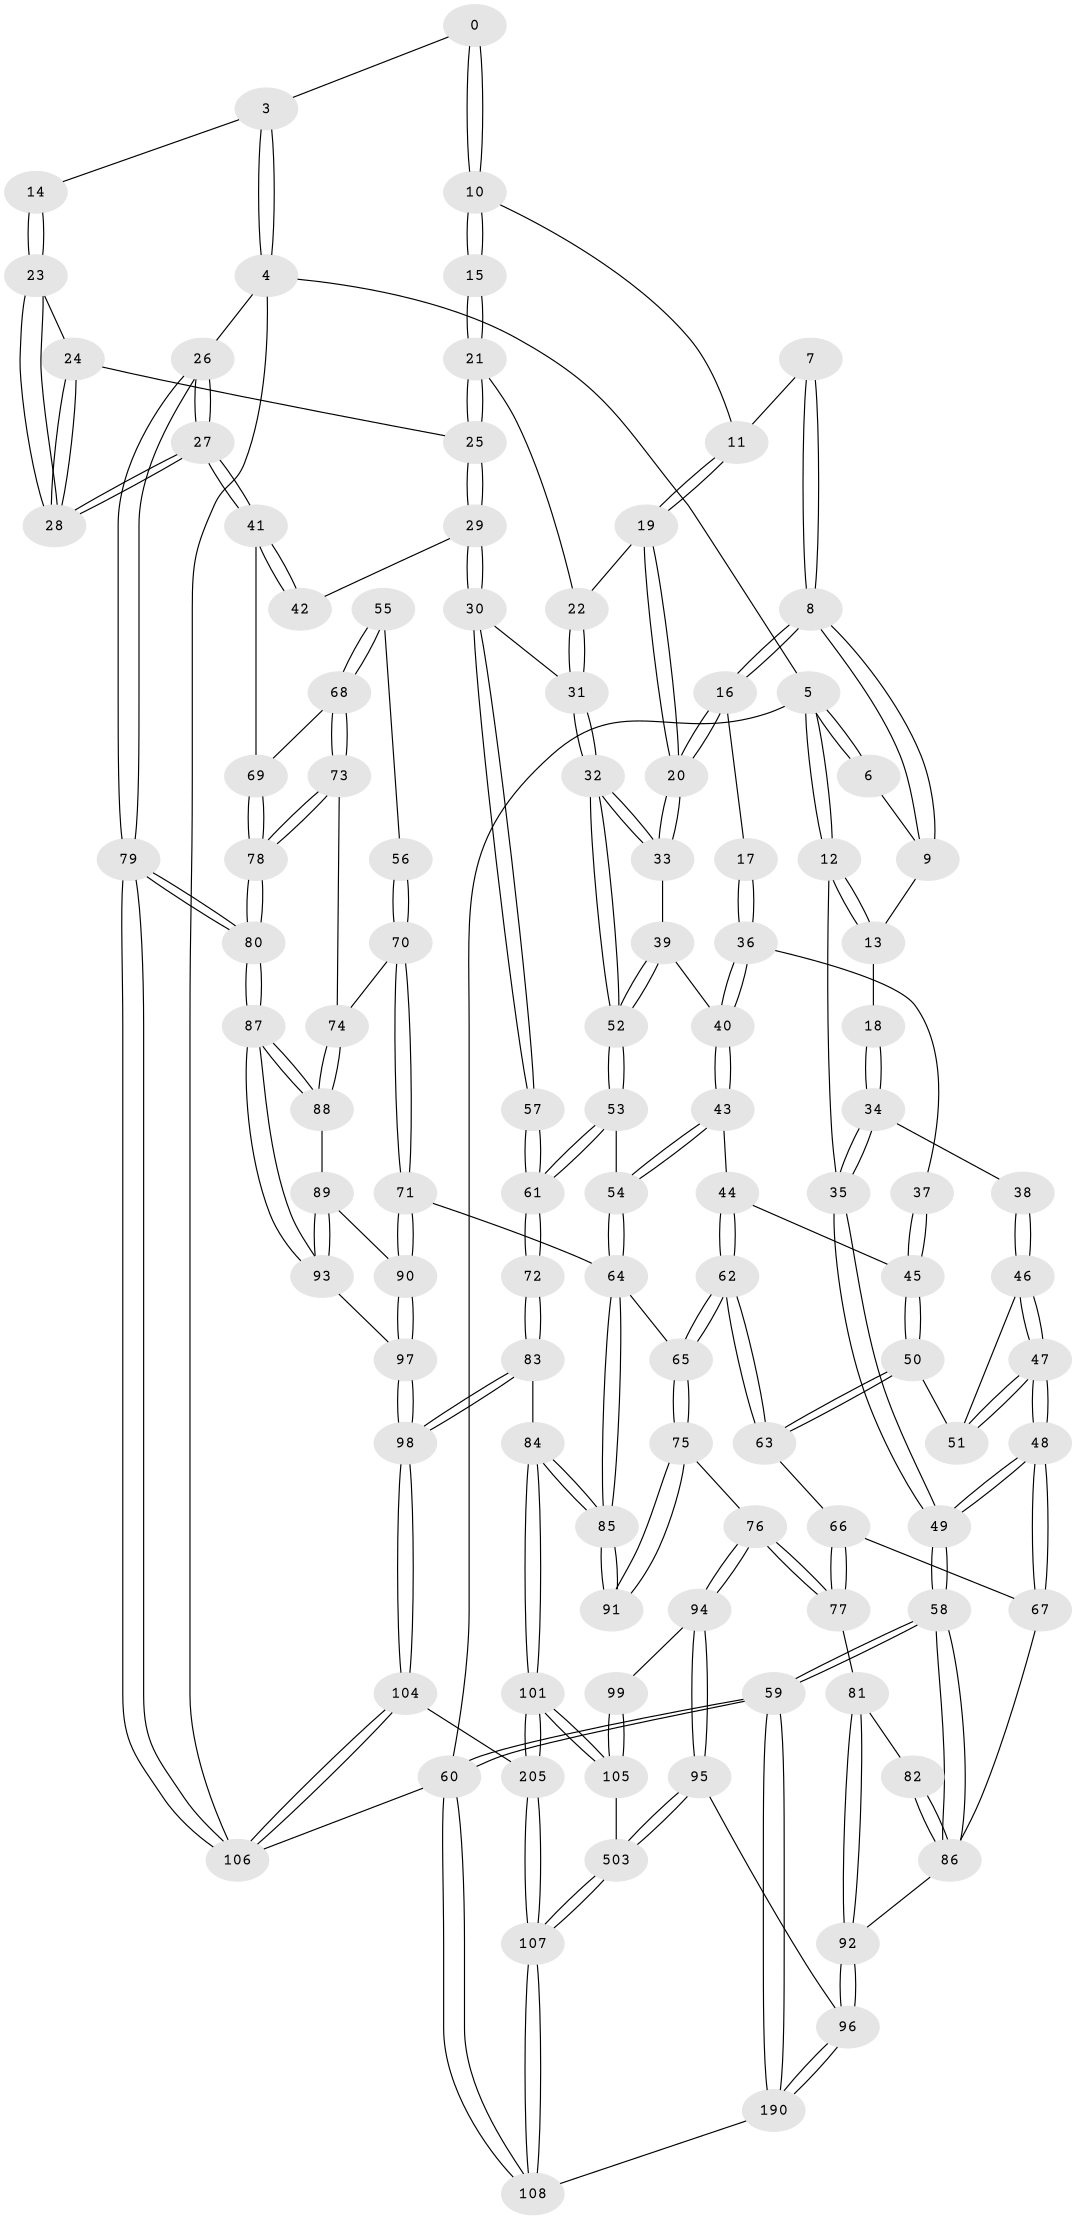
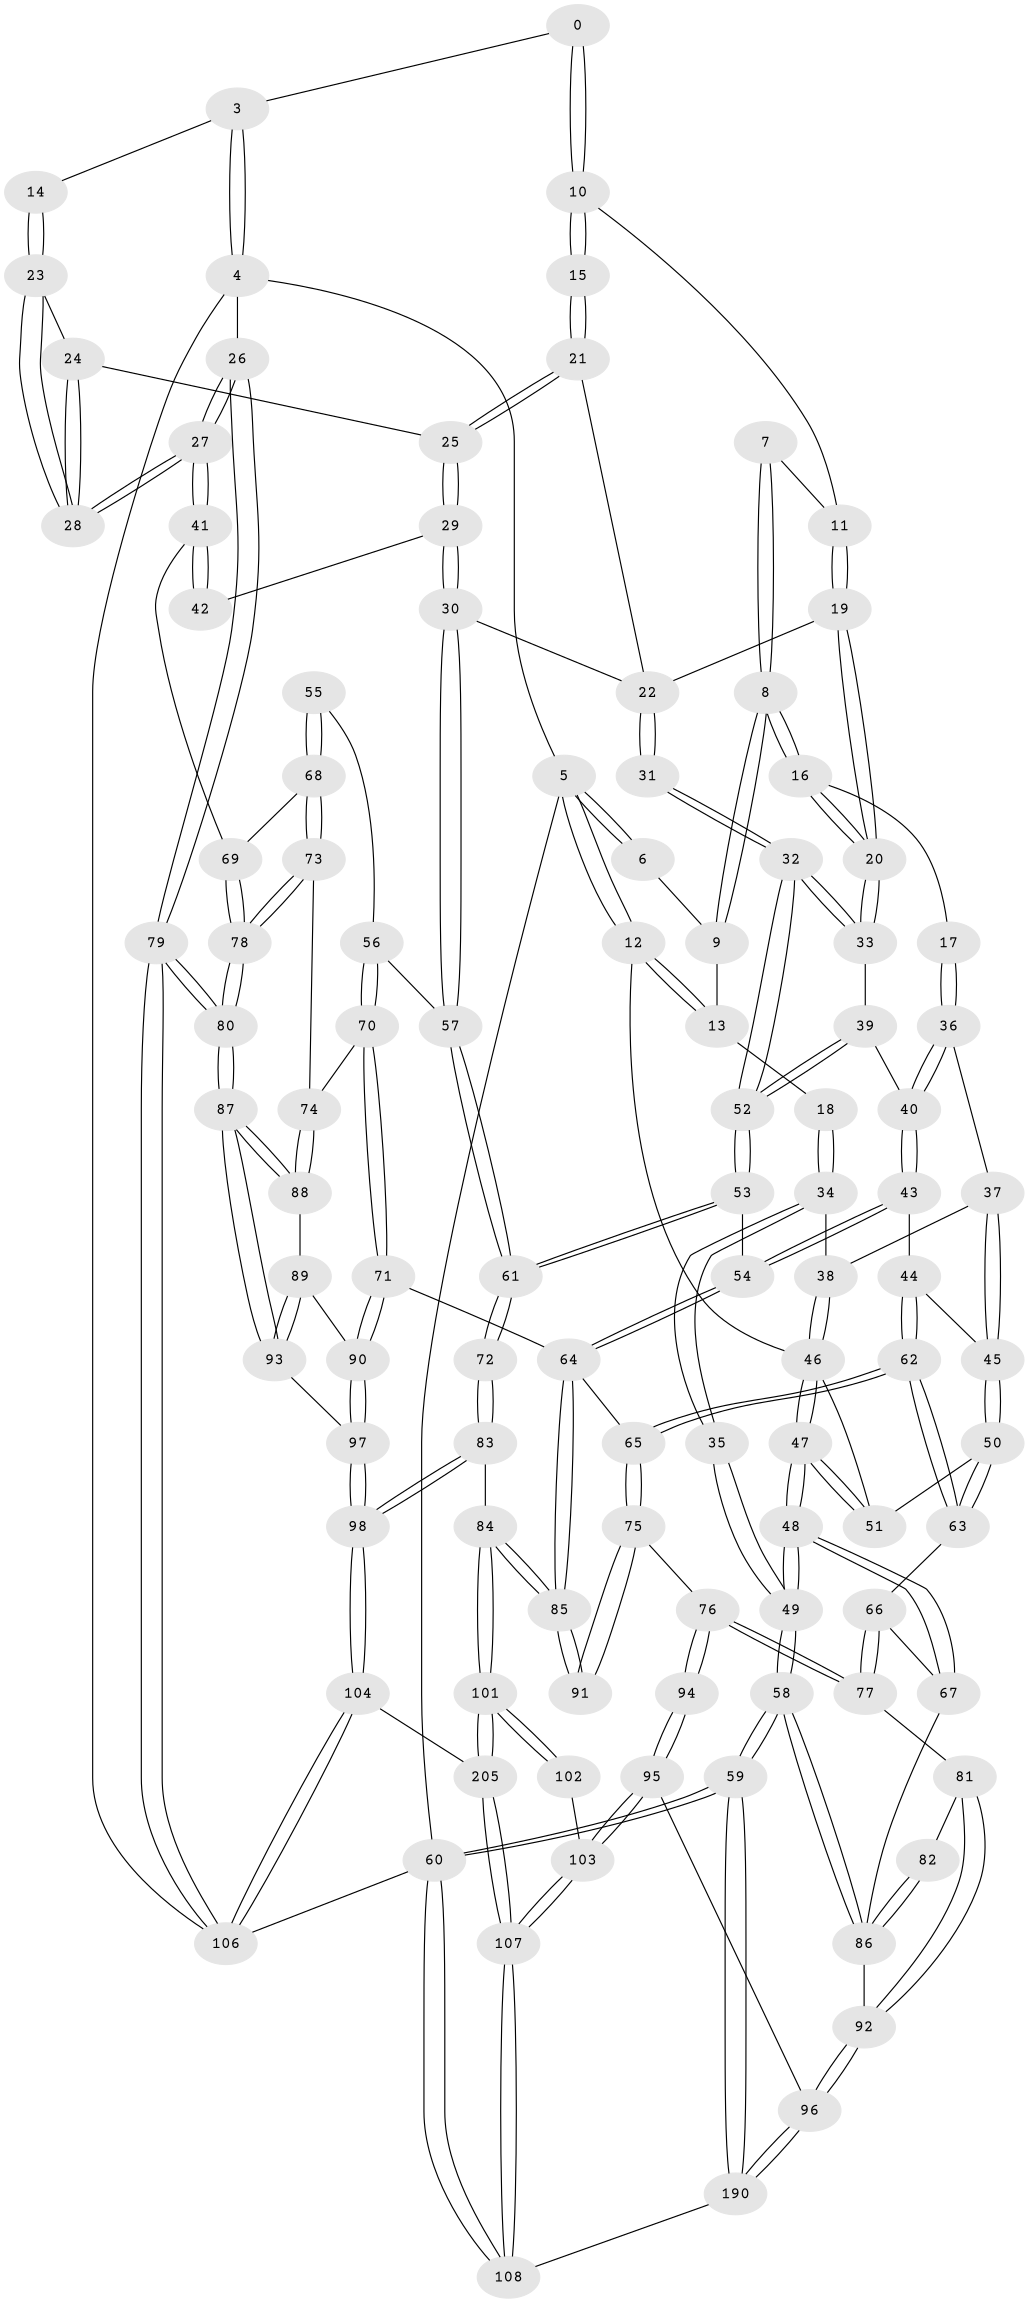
(526, 651) -> (549, 651)
none -> (411, 985)
(828, 1027) -> (651, 1186)
none -> (918, 1230)
(616, 1693) -> none
(616, 1777) -> (569, 1777)
(616, 1860) -> (583, 1860)
